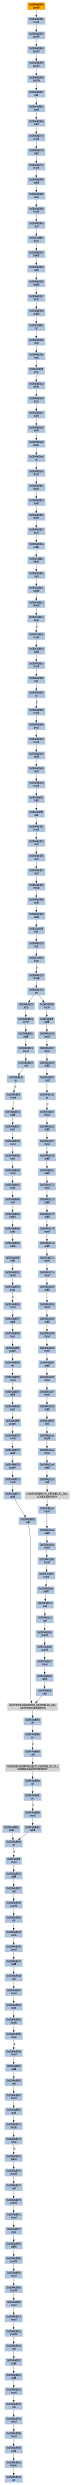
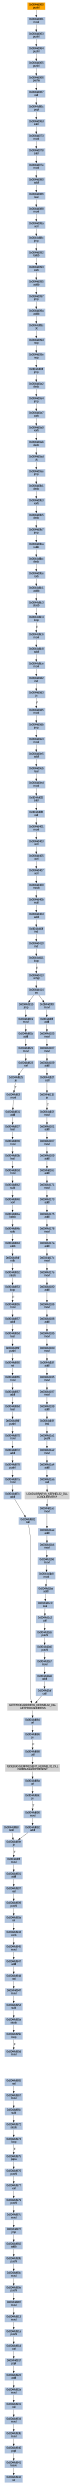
none -> (13, 1251)
(14, 2068) -> none
